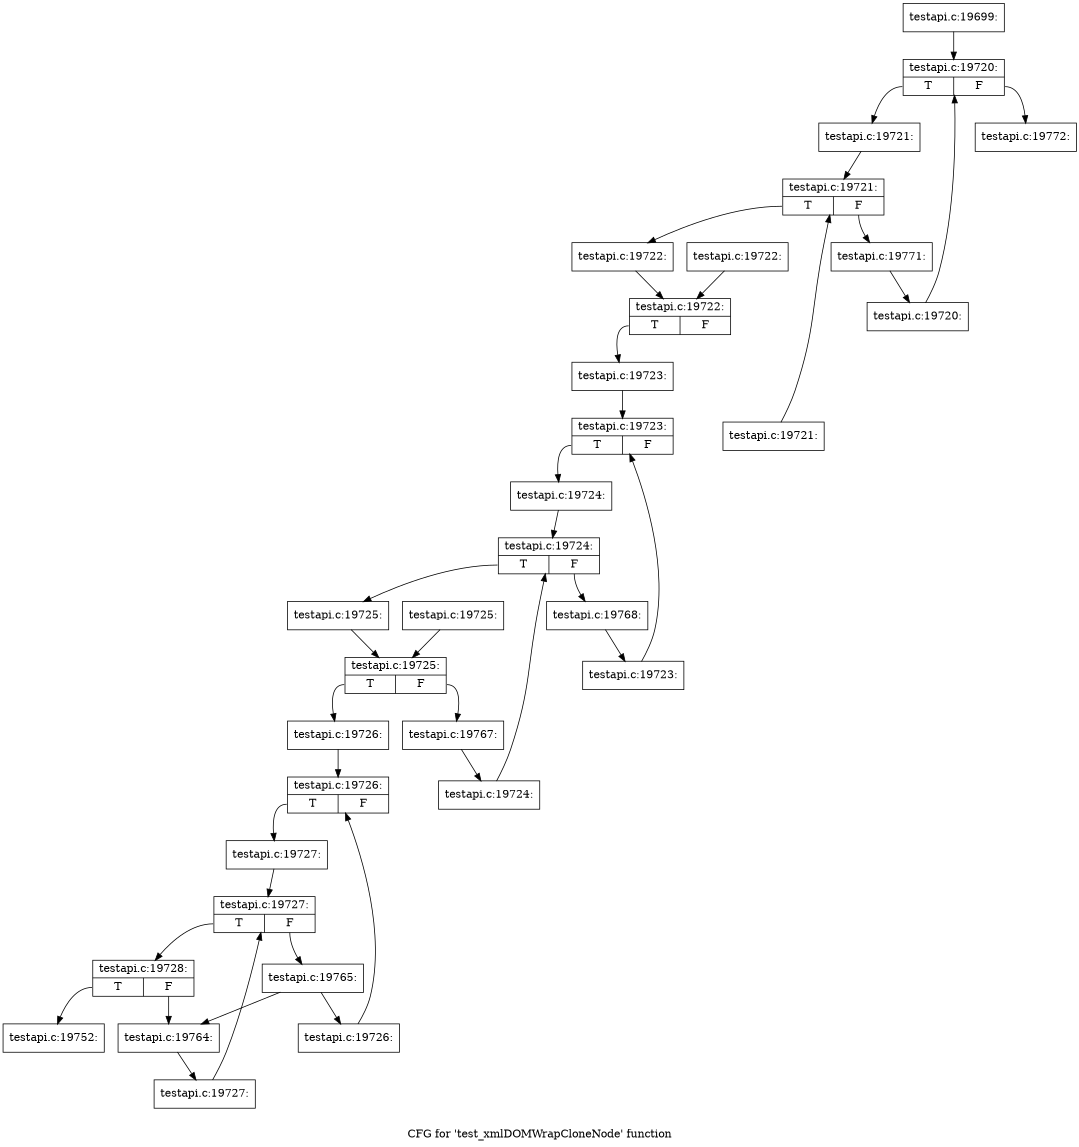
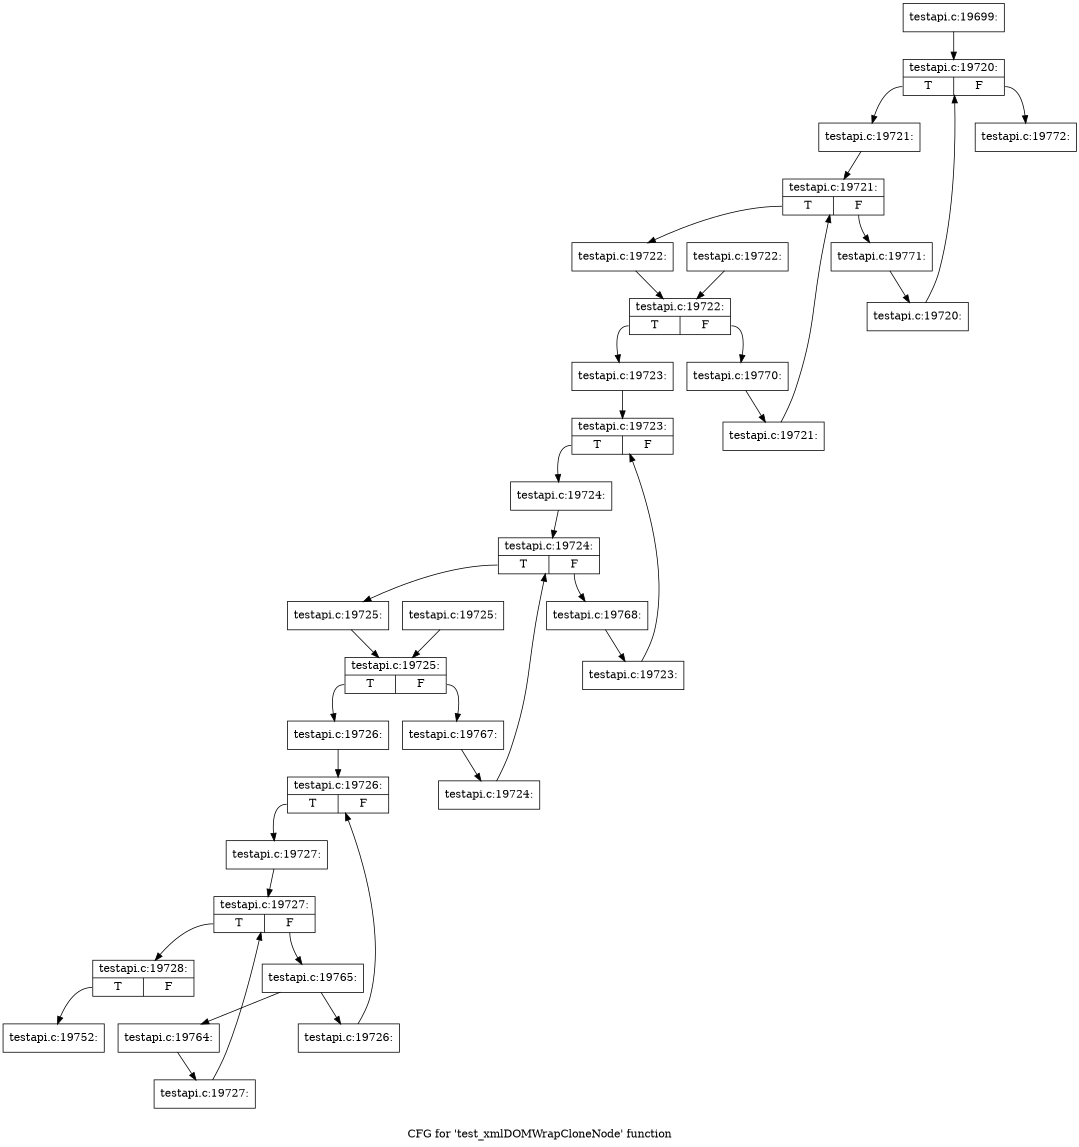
none -> (738, 376)
(169, 1006) -> none
